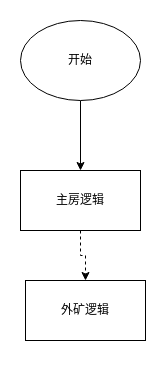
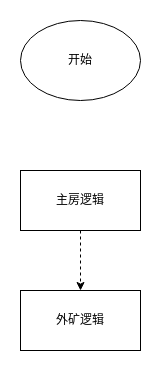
(81, 132) -> none
(86, 311) -> (81, 321)
